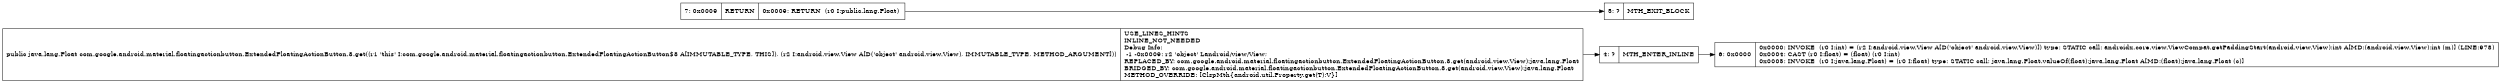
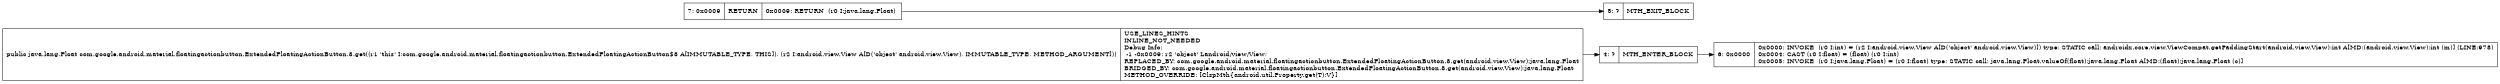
(832, 11) -> (832, 11)
(1659, 54) -> (1658, 54)
